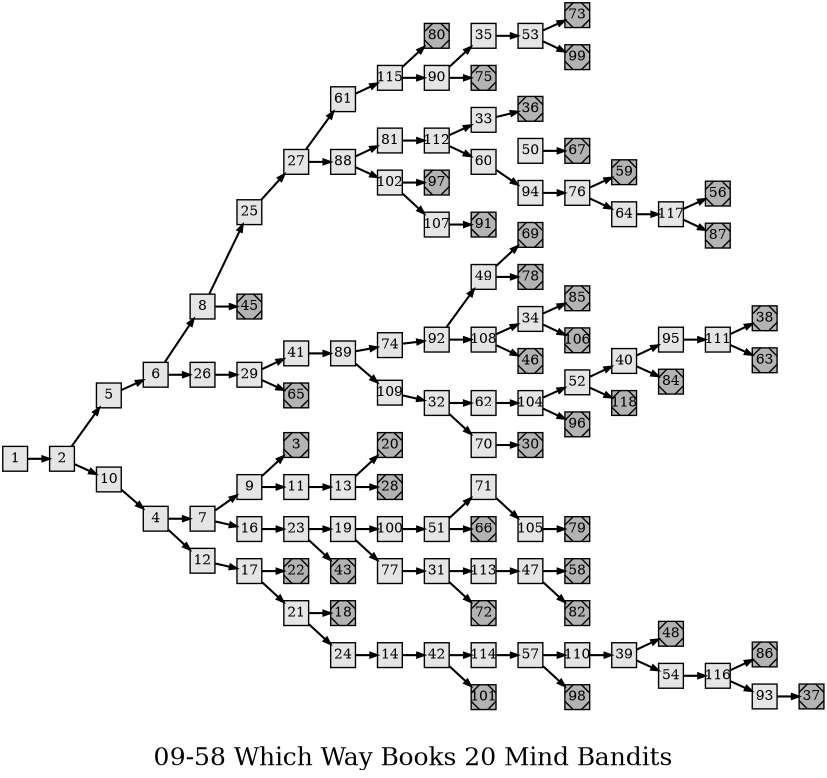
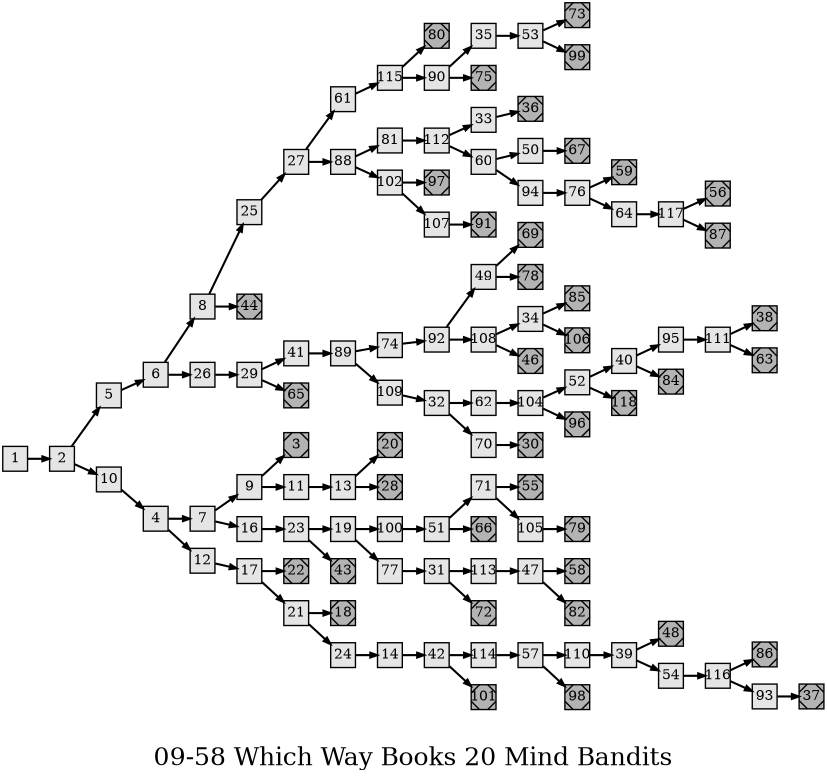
none -> (504, 157)
(249, 307) -> (249, 307)
none -> (530, 487)
